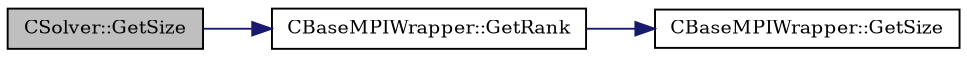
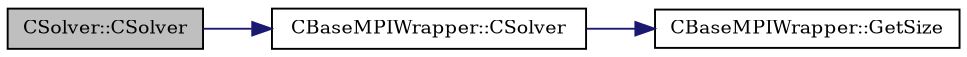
(105, 29) -> (105, 29)
(429, 29) -> (429, 29)
